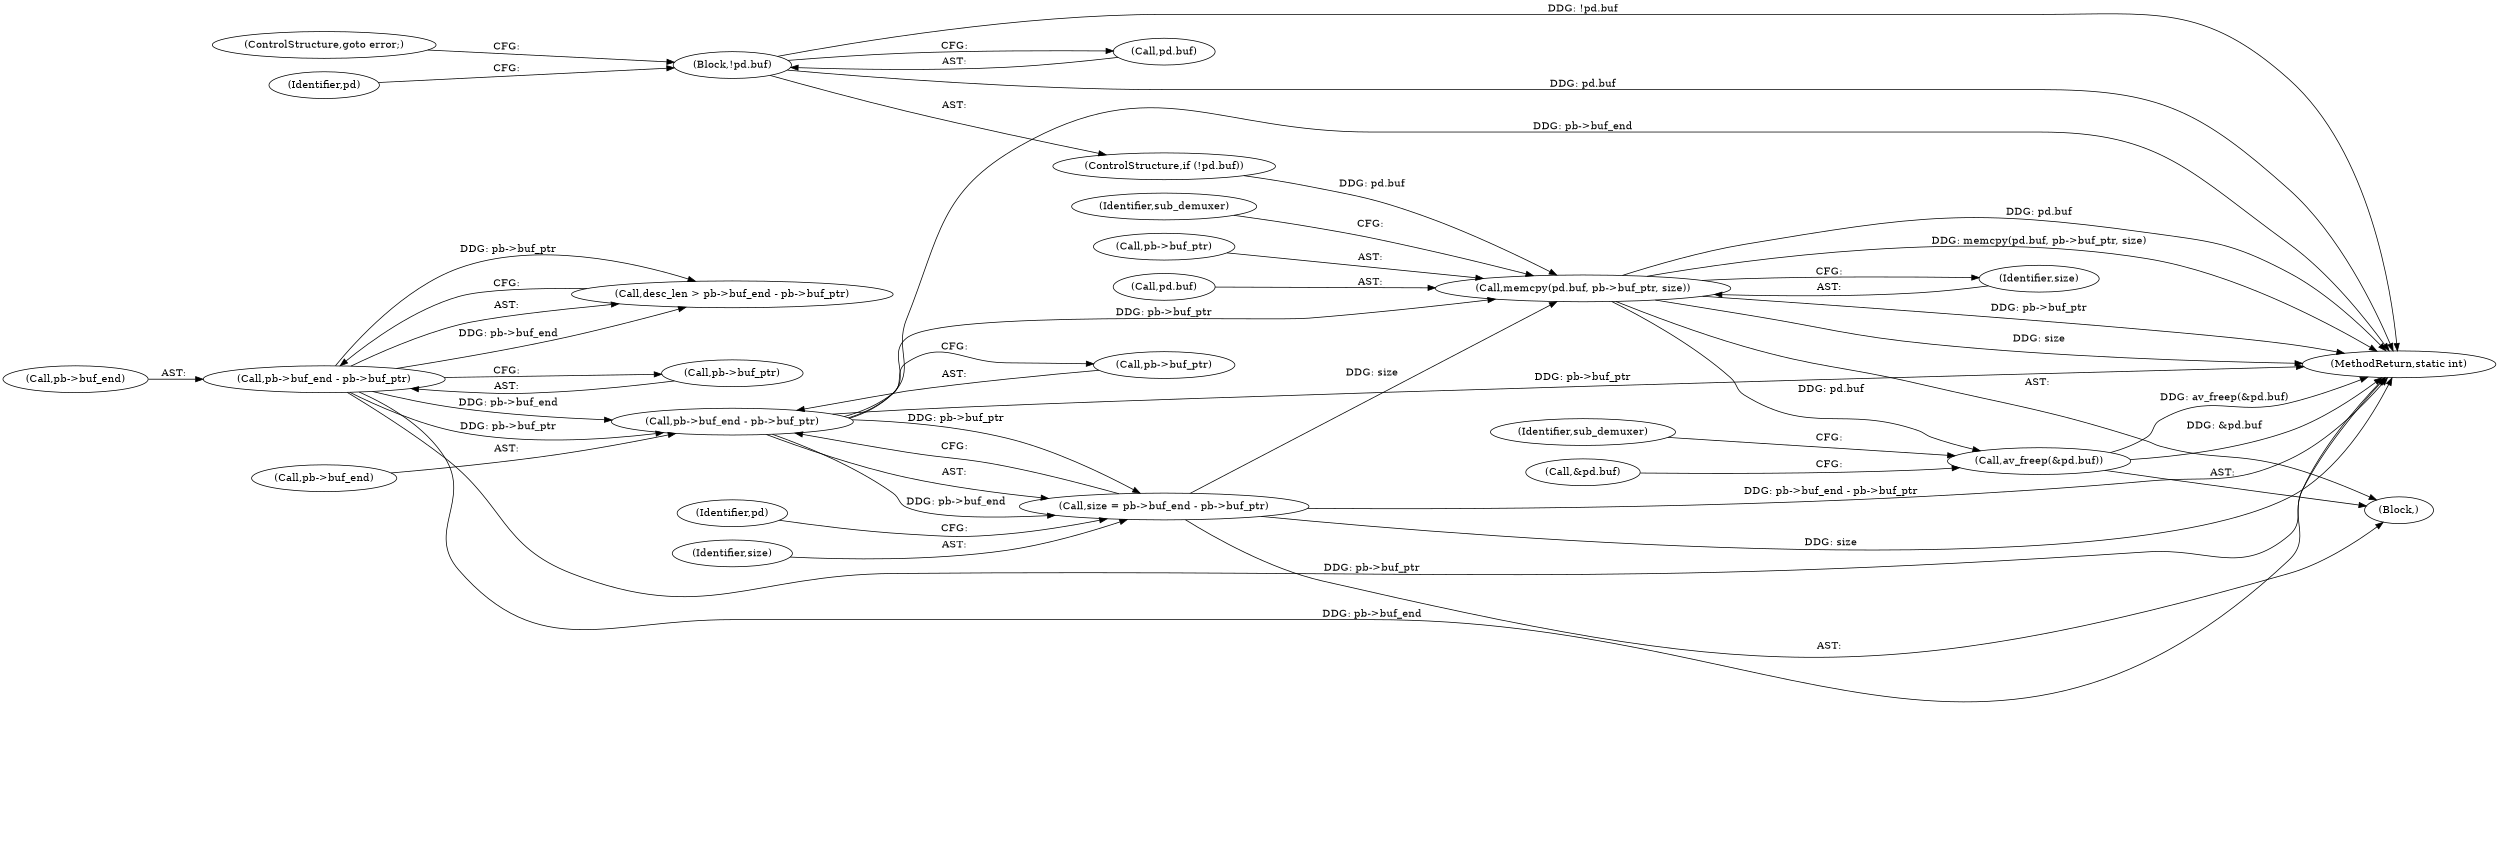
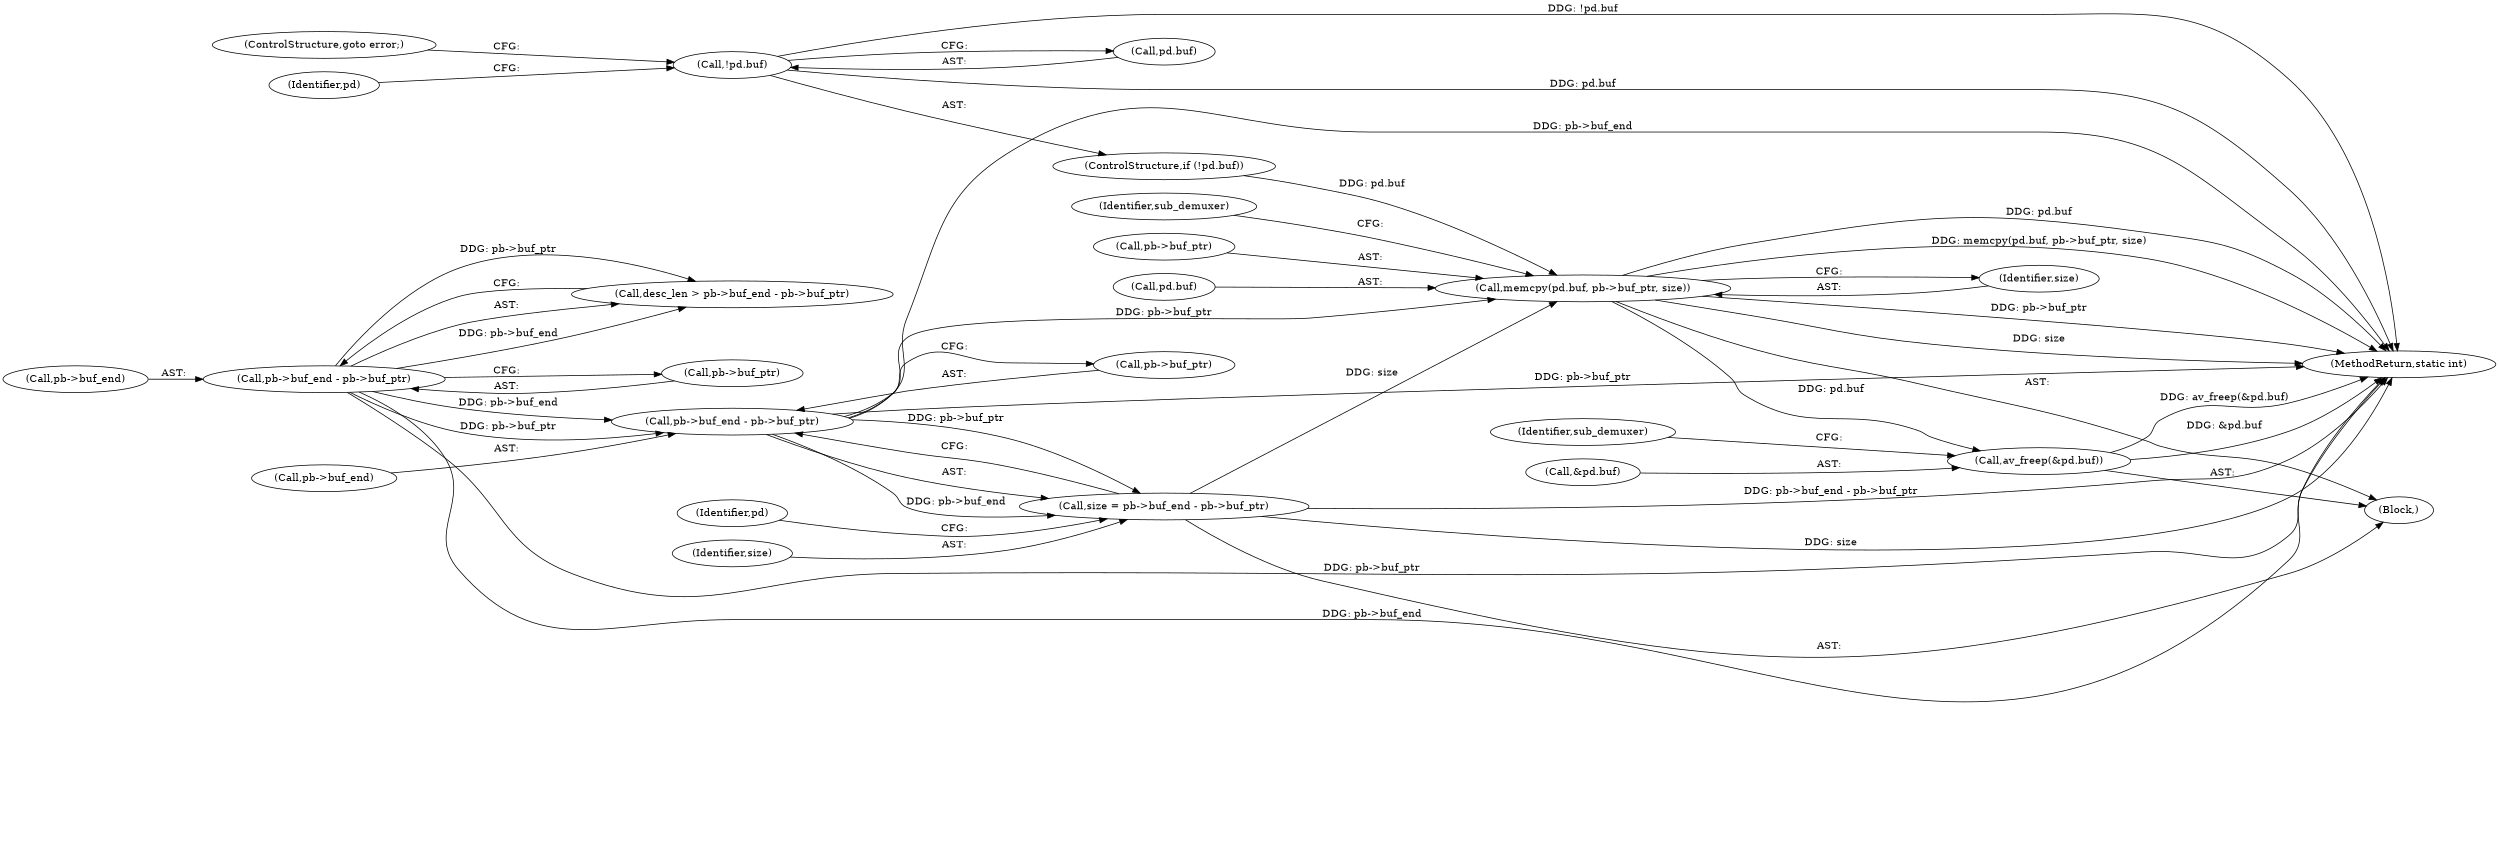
(732, 65) -> (732, 65)
(1831, 464) -> (1831, 464)
